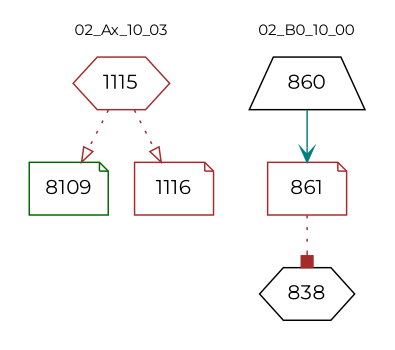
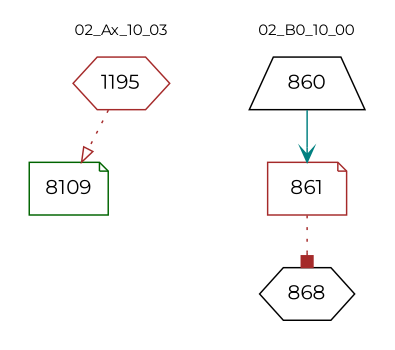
(121, 83) -> (121, 83)
(174, 189) -> none
(307, 294) -> (307, 294)
